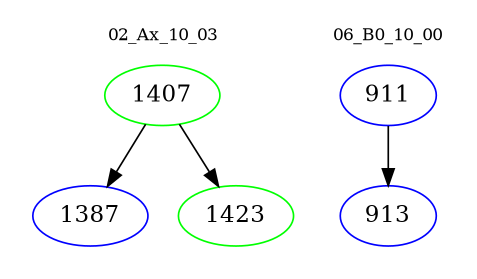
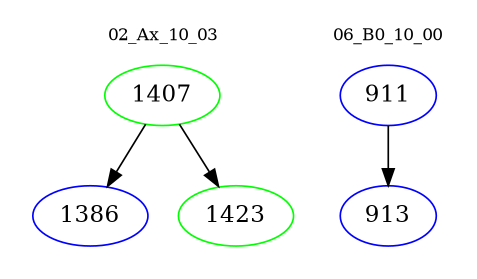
(90, 216) -> (90, 216)
